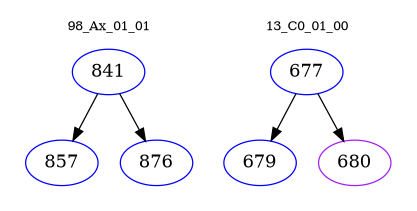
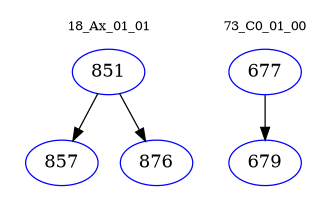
(109, 27) -> (109, 27)
(307, 27) -> (265, 27)
(109, 72) -> (109, 72)
(355, 163) -> none
